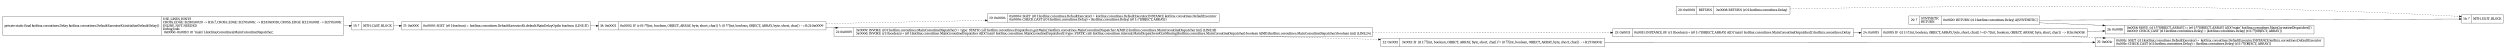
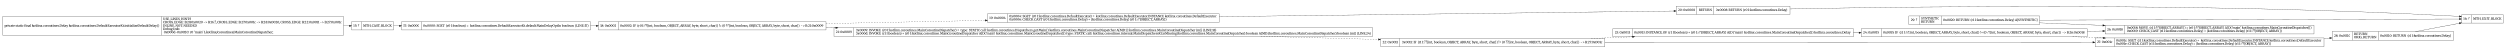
(2125, 7) -> (2125, 7)
none -> (1447, 14)
(1492, 32) -> (1612, 38)
none -> (2393, 36)
